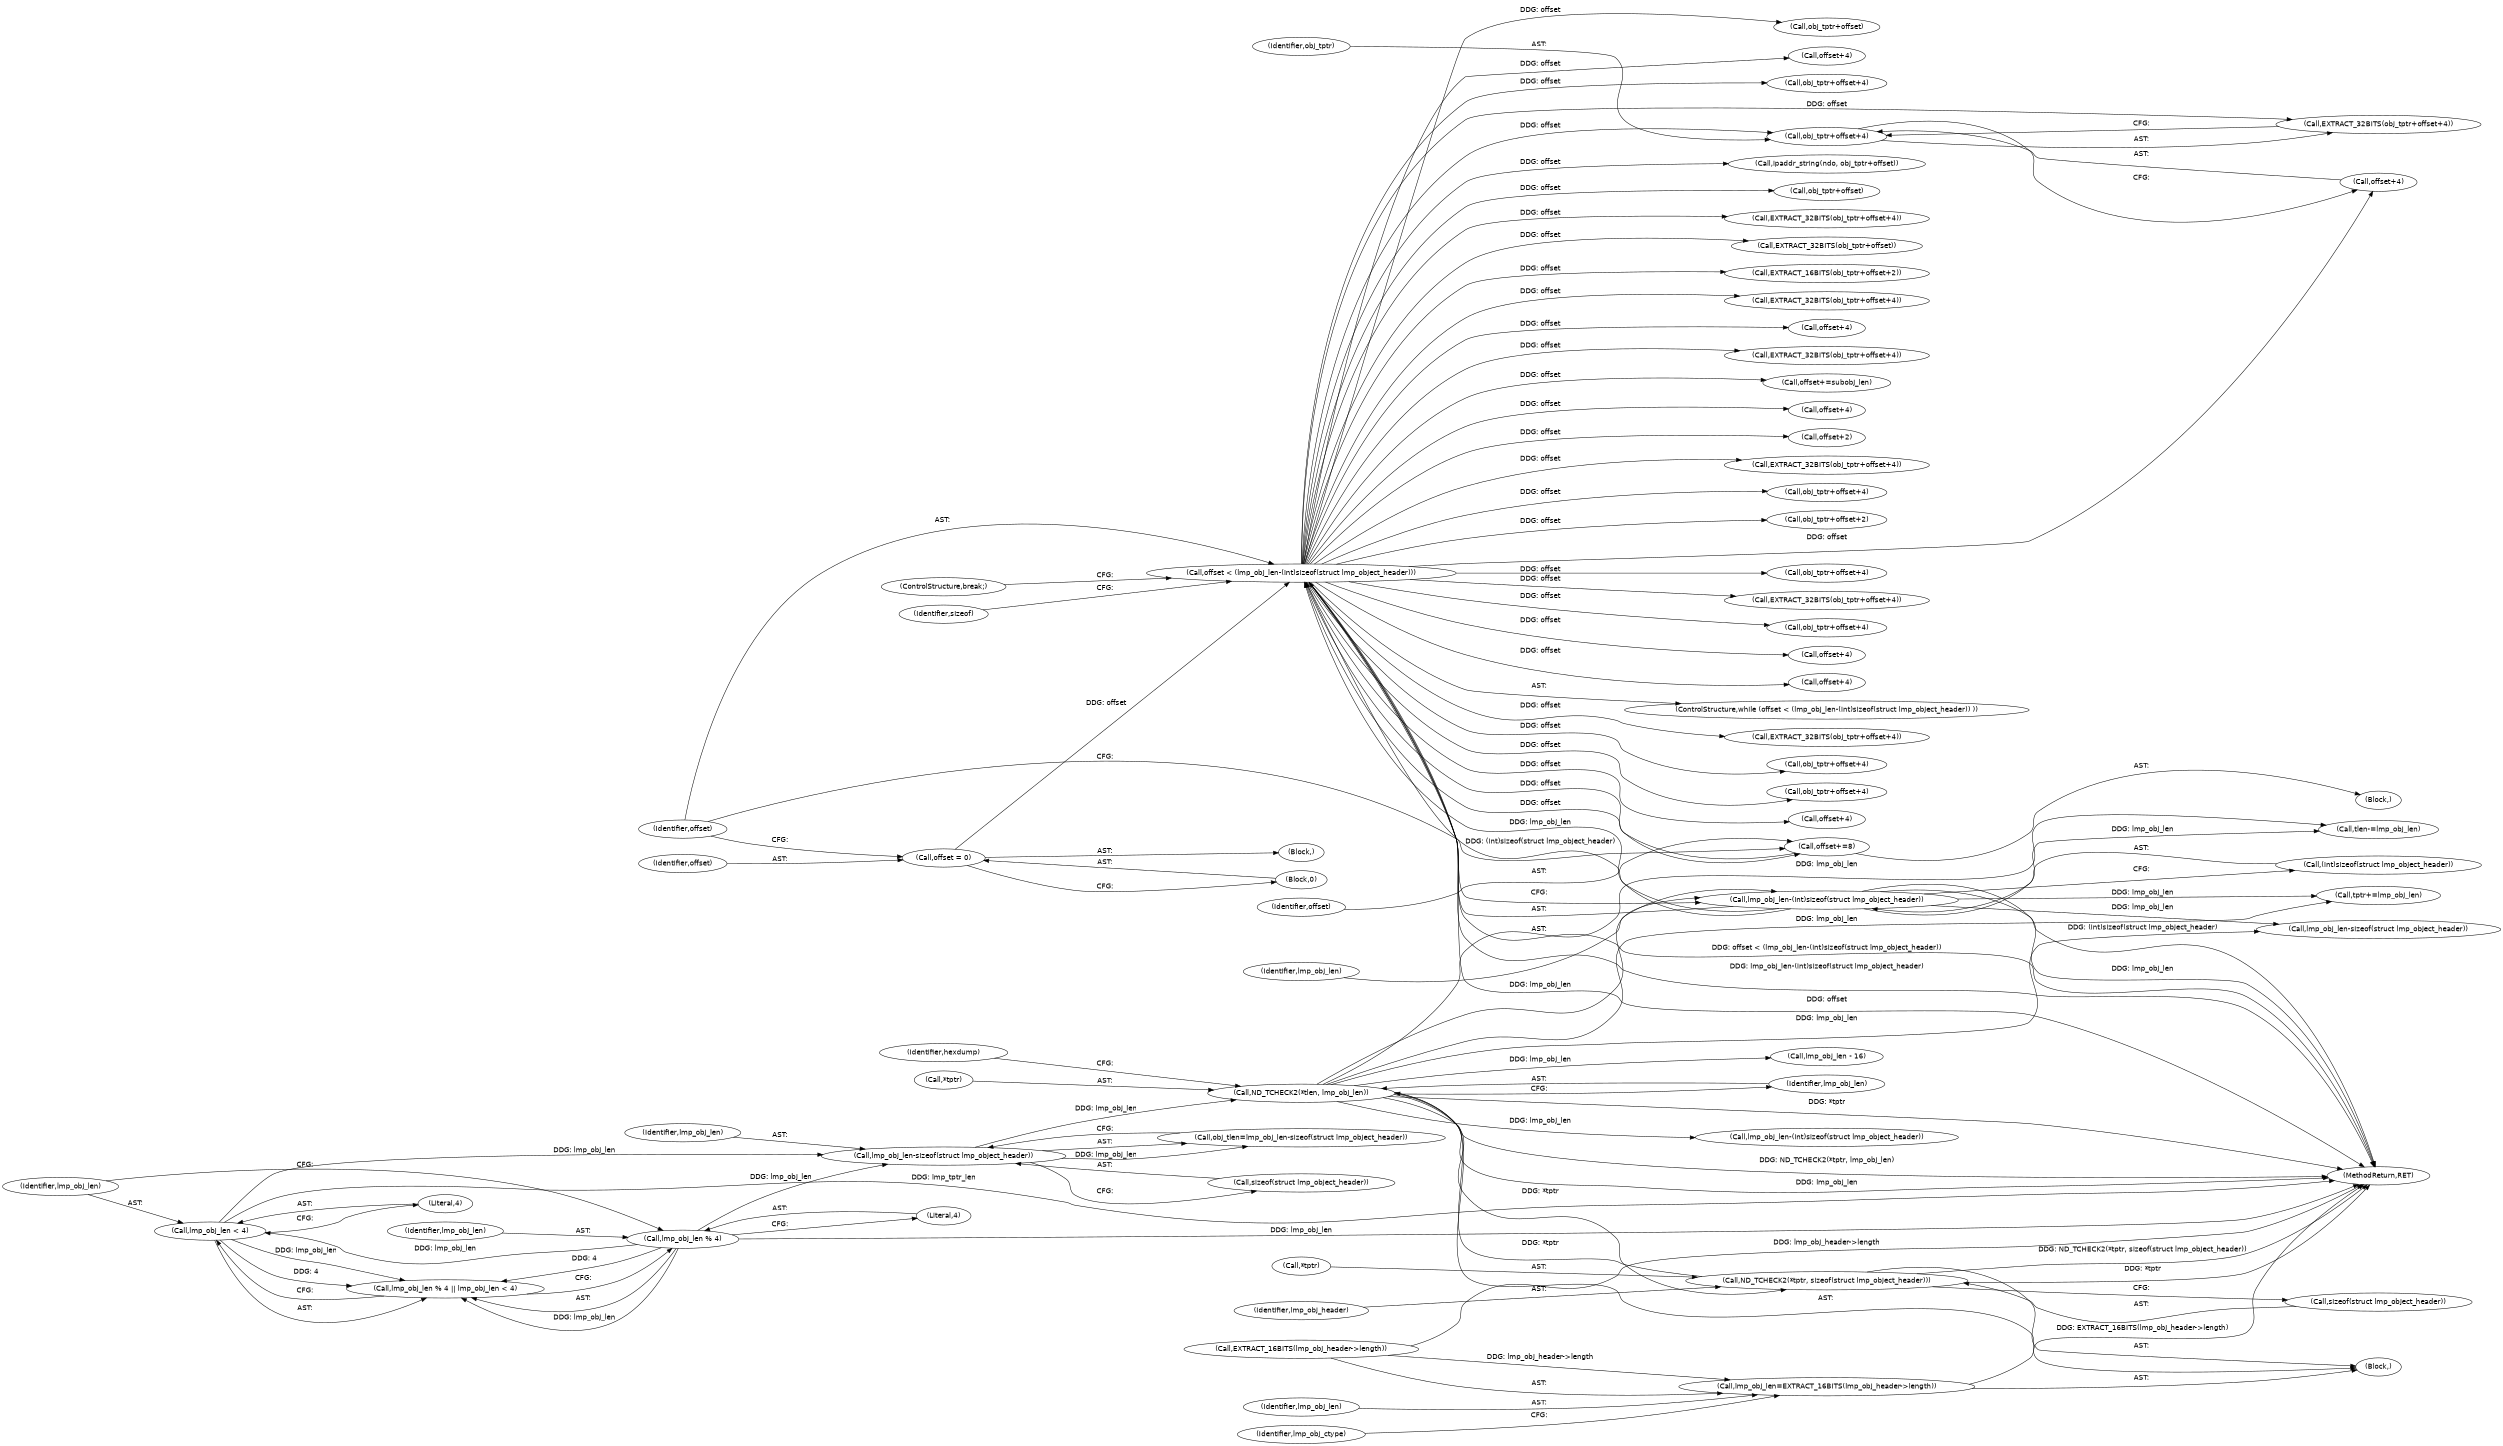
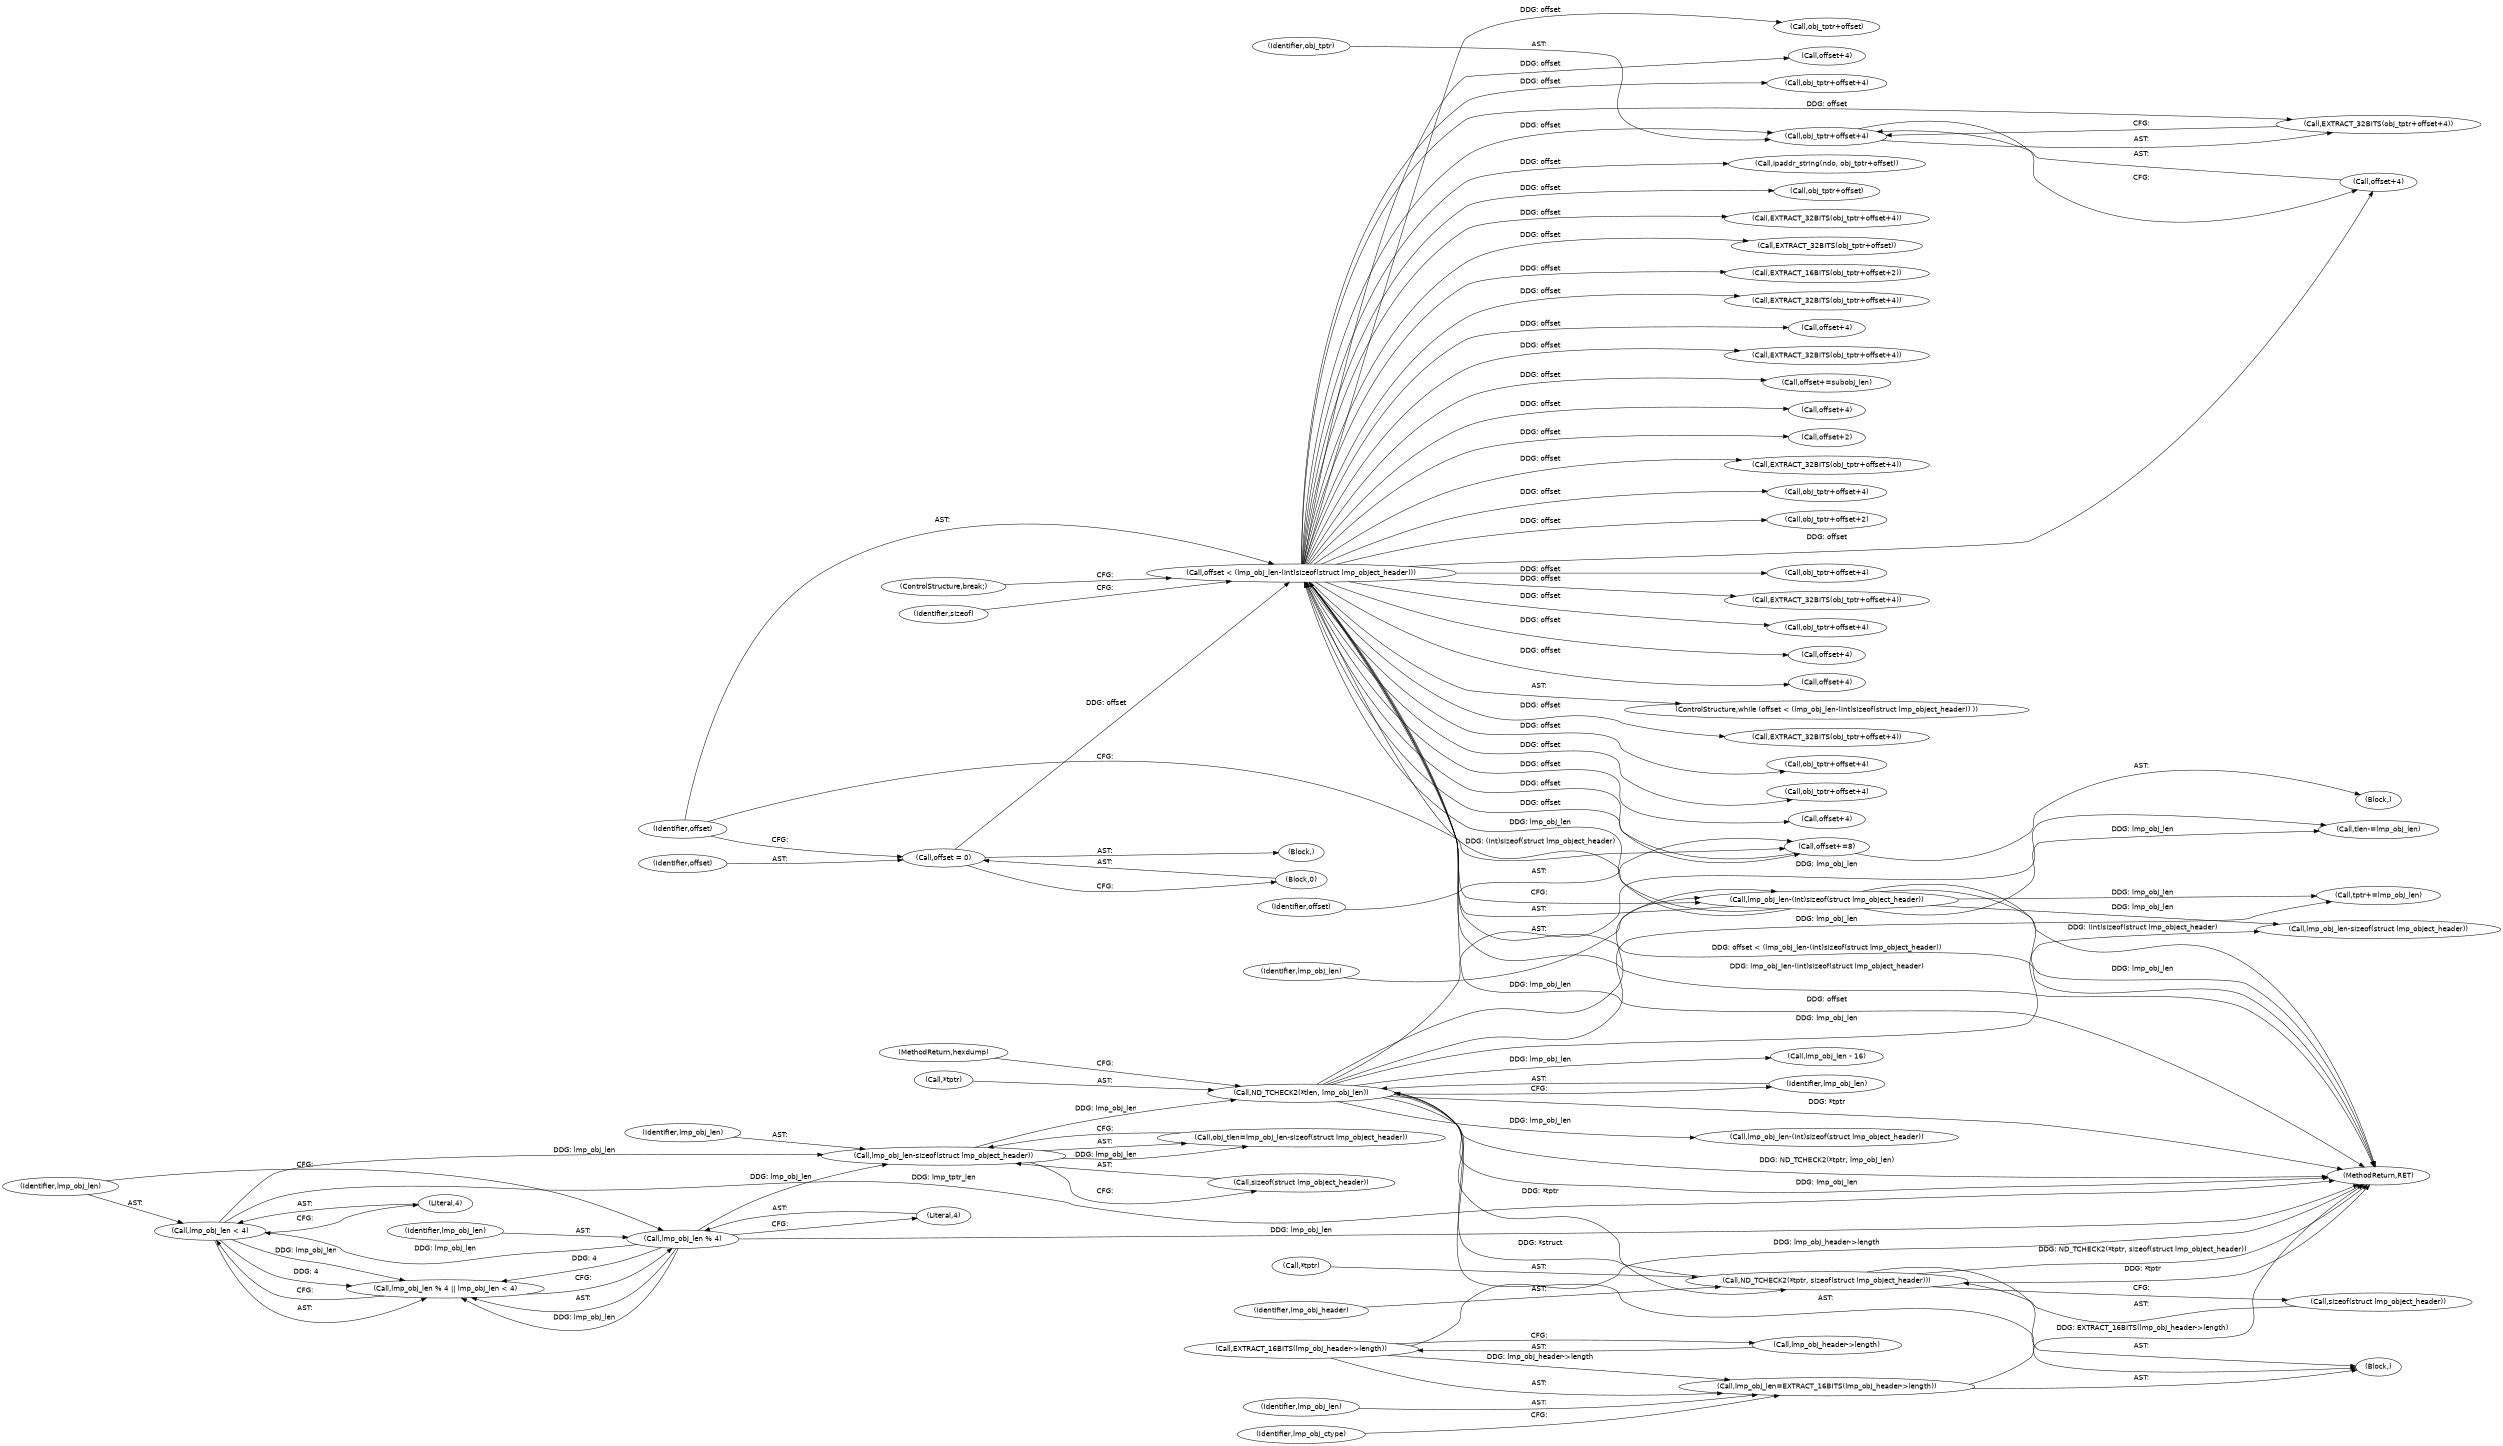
(2378, 865) -> none
(944, 1053) -> (944, 1053)
(1540, 1243) -> (1540, 1243)
none -> (1827, 1345)
